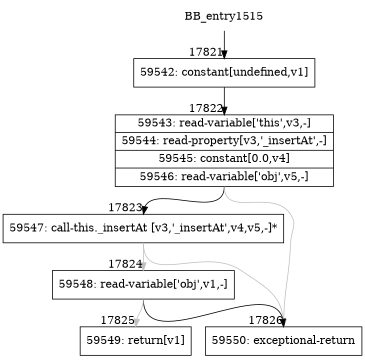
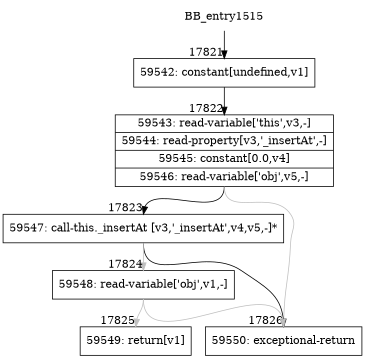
(220, 263) -> (220, 263)
(210, 314) -> (210, 314)
